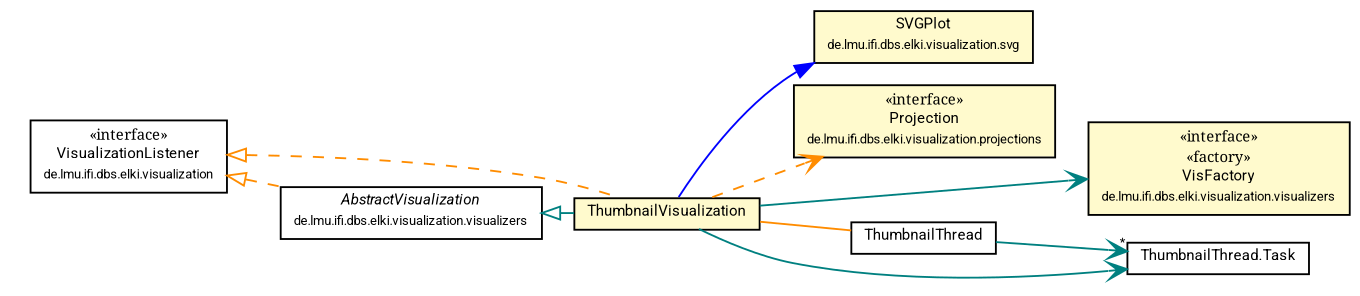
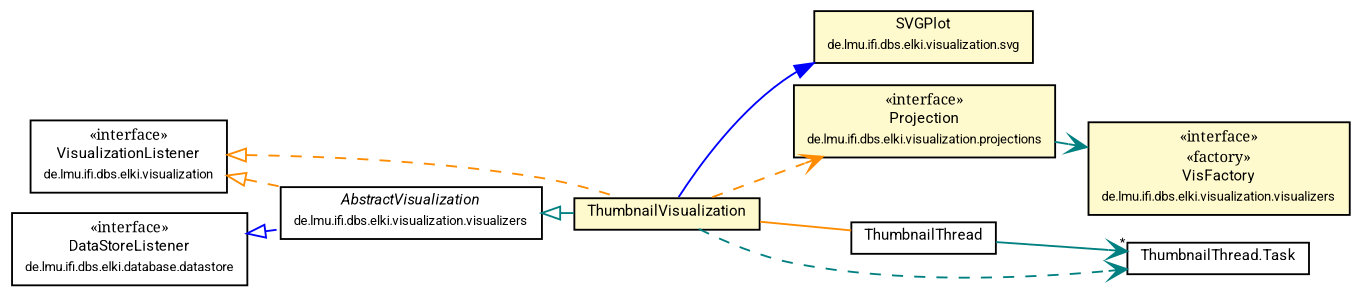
(914, 193) -> (1061, 143)
none -> (129, 248)
(900, 276) -> (900, 276)
